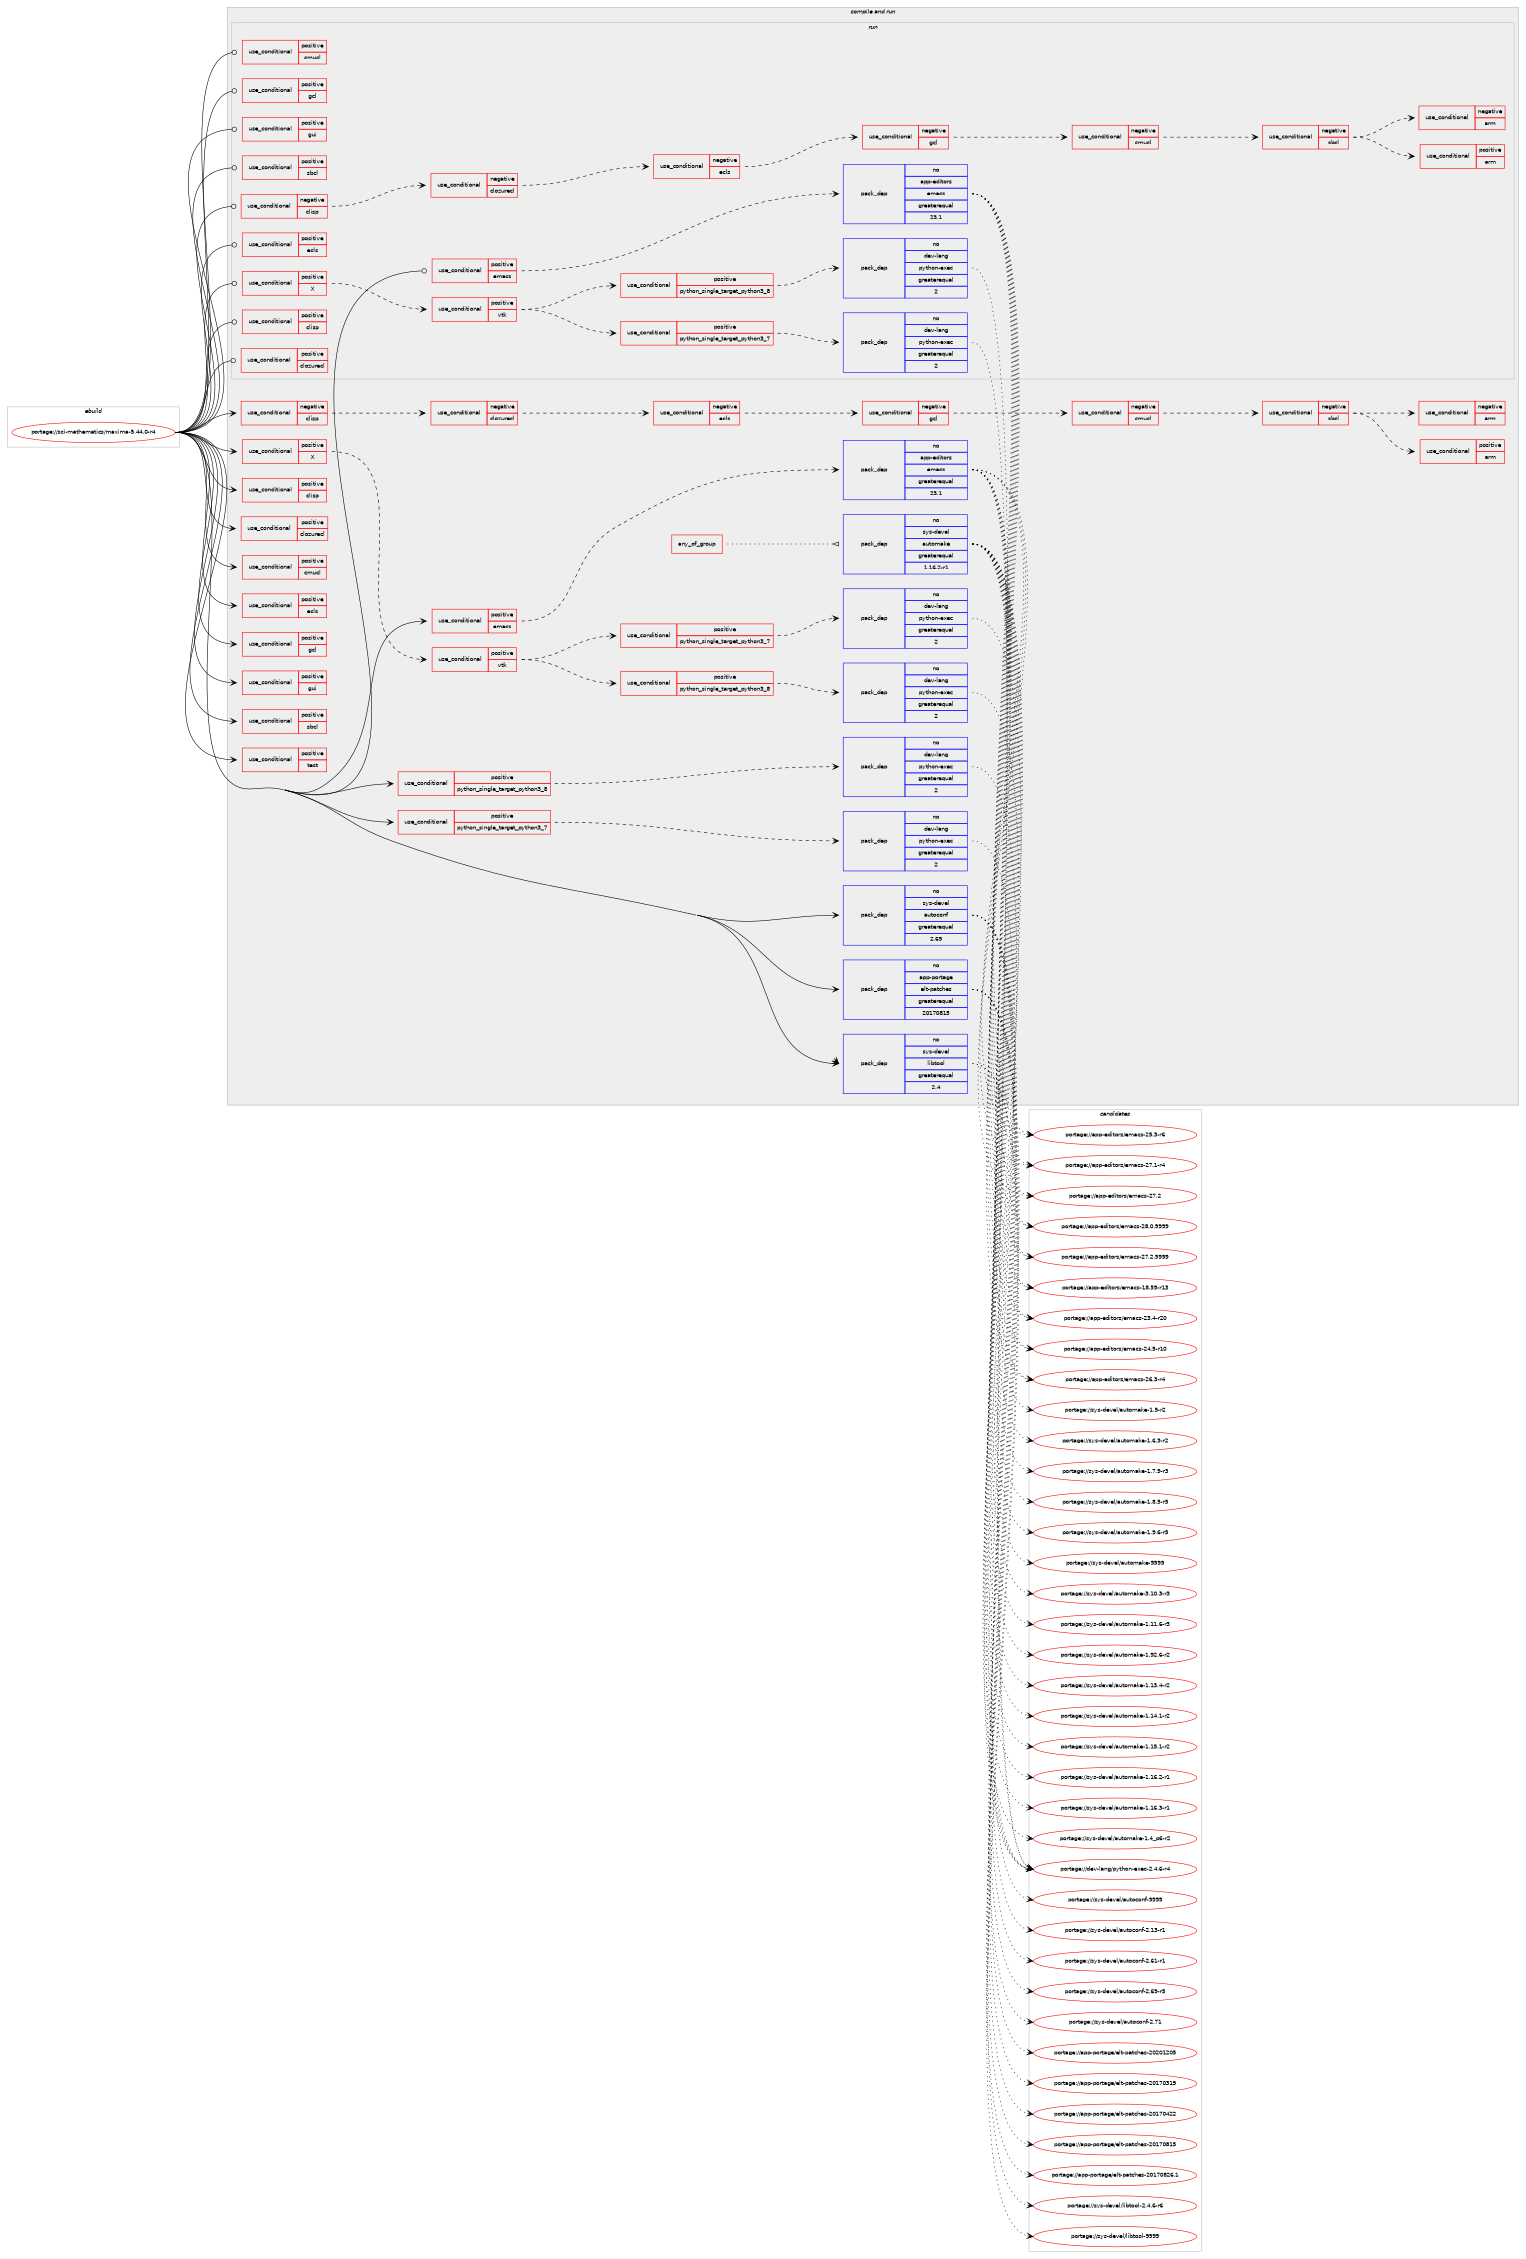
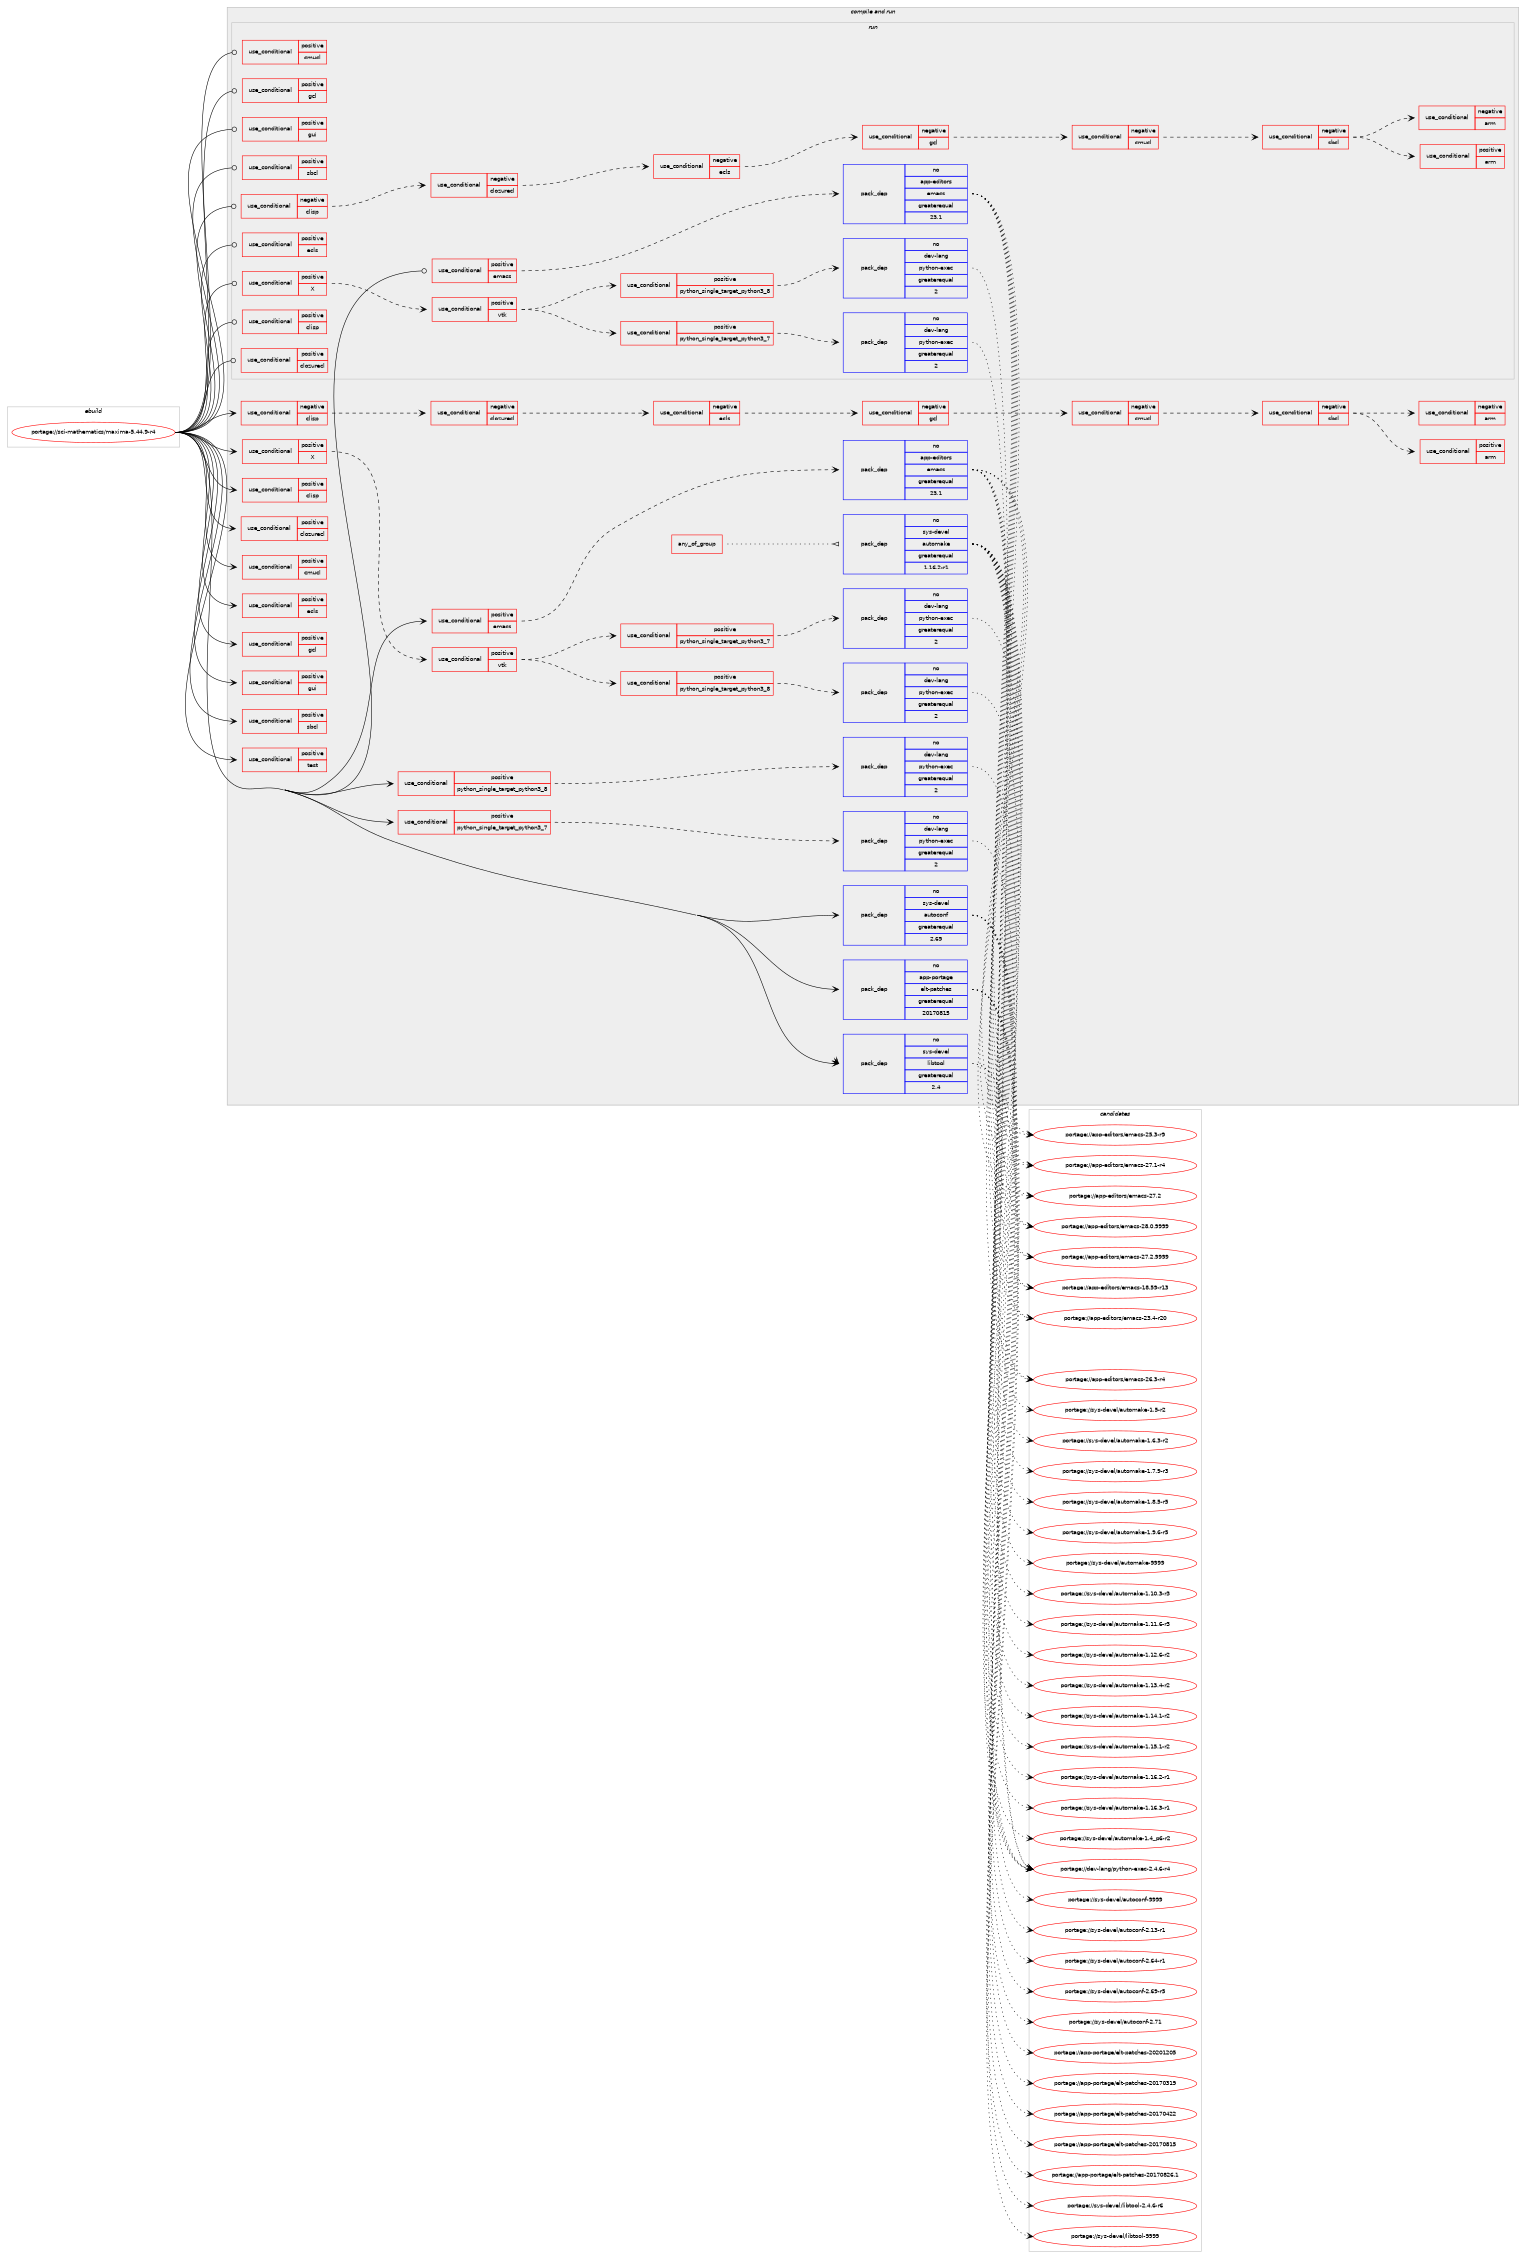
(94, 432) -> (94, 432)
(1115, 1135) -> (1115, 1135)
(1115, 1349) -> none
(1115, 1594) -> (1115, 1594)
(1115, 1655) -> (1115, 1655)
(1115, 1961) -> (1115, 1961)
